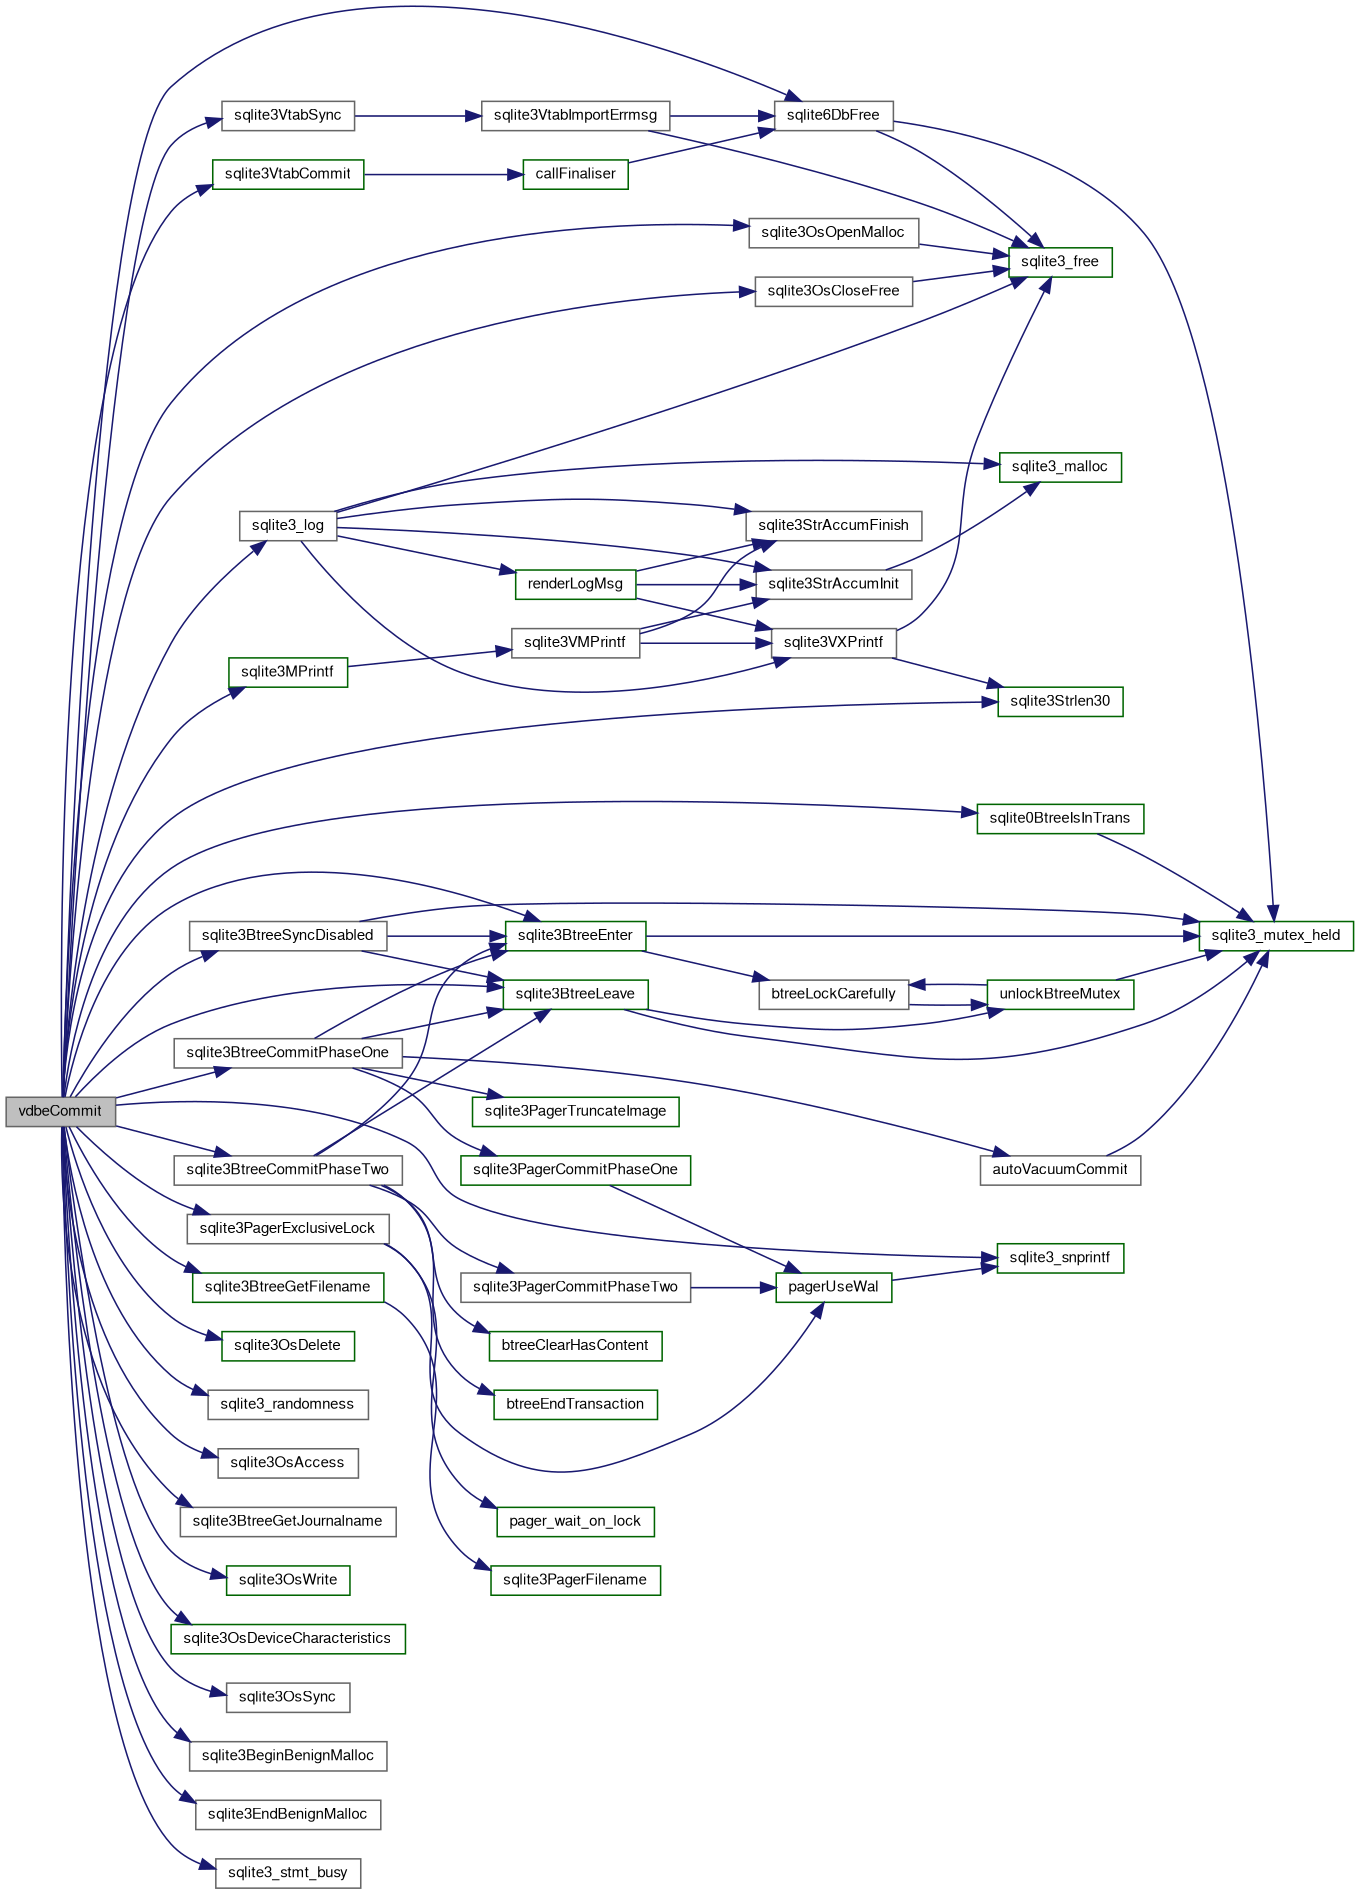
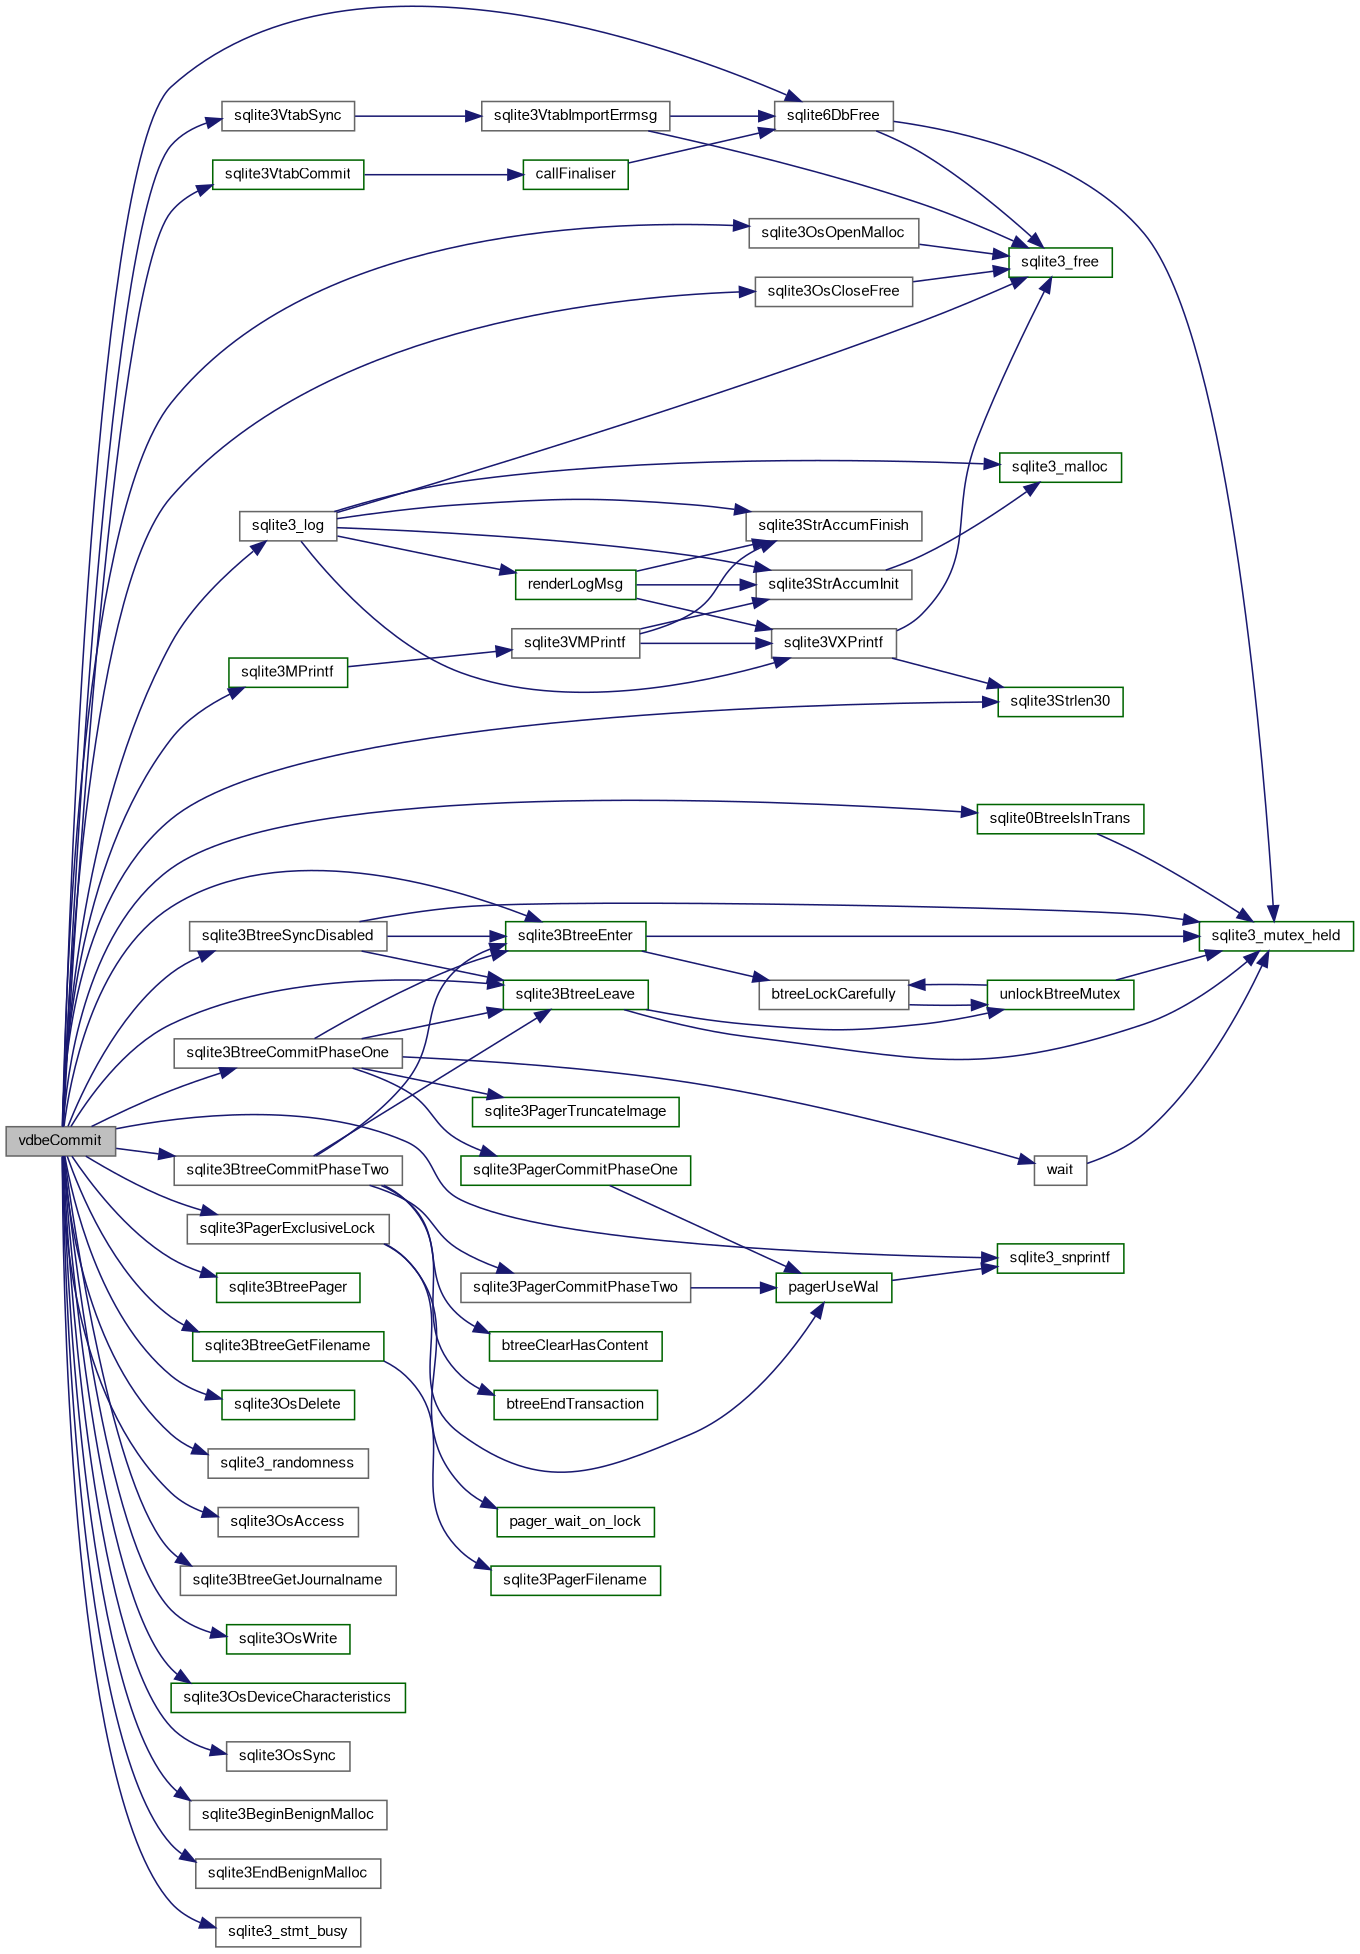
(1061, 1170) -> (1061, 1171)
none -> (288, 1288)
